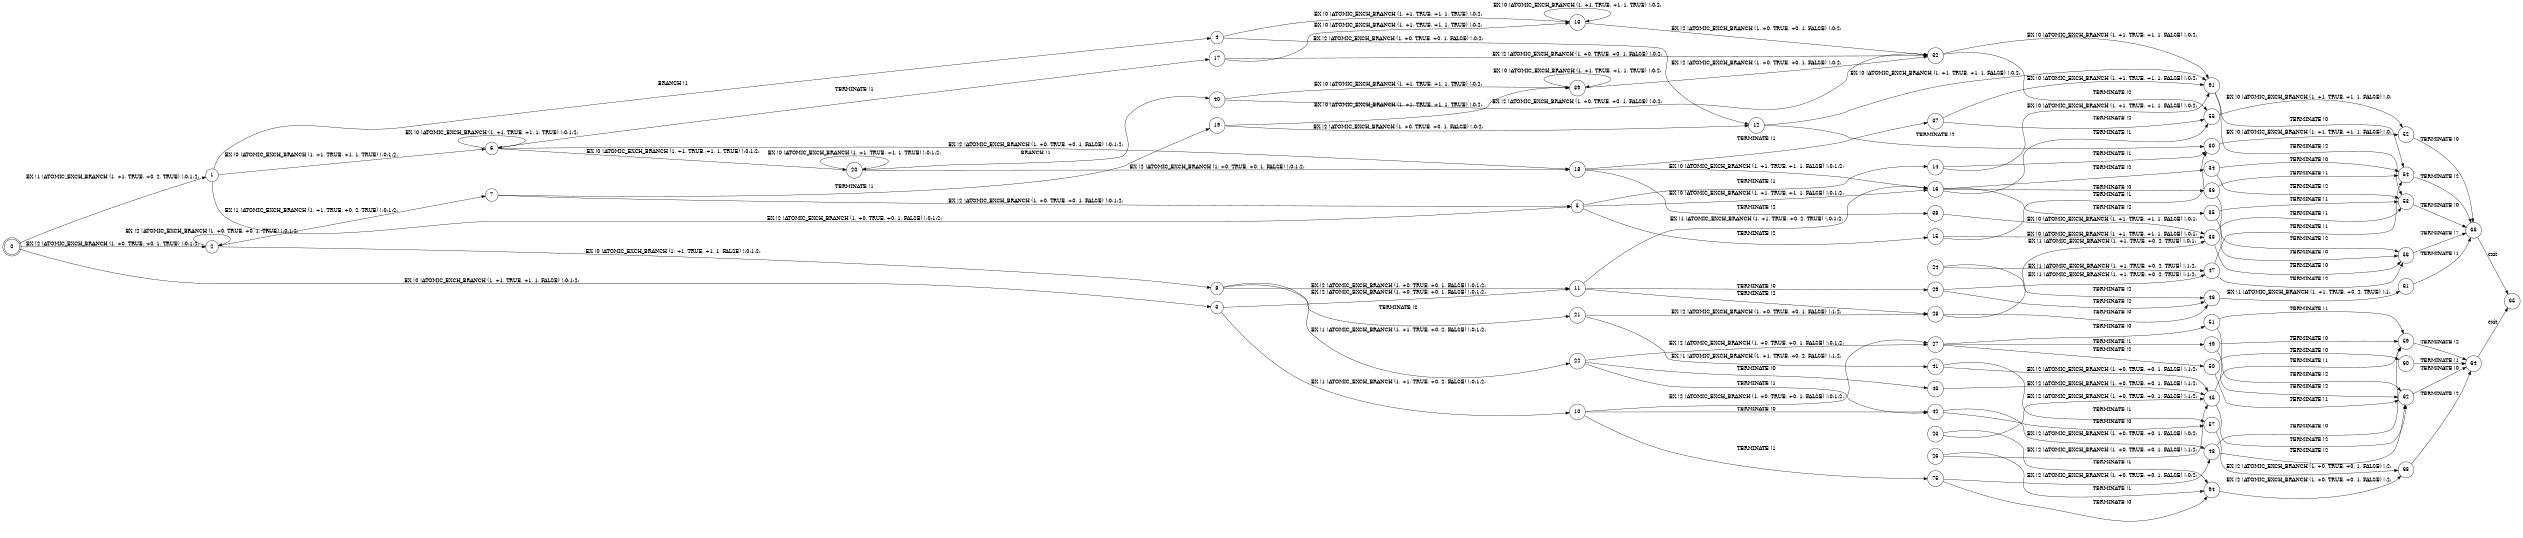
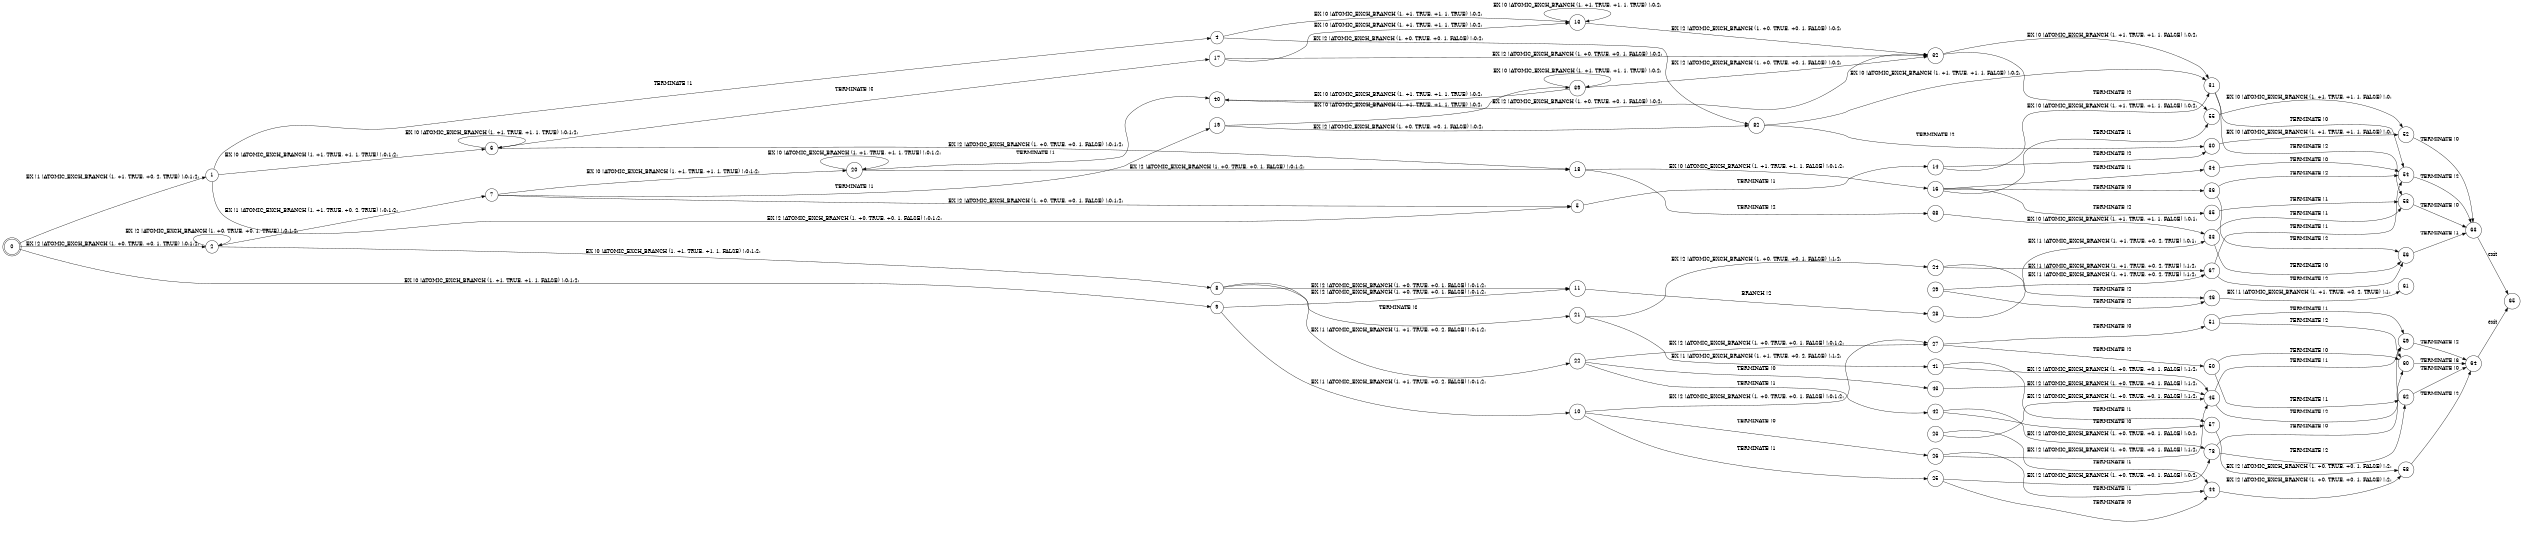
(673, 84) -> (673, 84)
(2212, 86) -> (2212, 86)
(1395, 88) -> (1399, 100)
(854, 89) -> (854, 89)
(1936, 121) -> none
(1756, 125) -> (1756, 125)
(1036, 153) -> (1036, 153)
(2112, 154) -> (2112, 154)
(671, 159) -> (670, 179)
(2112, 168) -> (2112, 168)
(2309, 173) -> (2309, 173)
(2302, 195) -> none
(1754, 200) -> none
(1756, 229) -> none
(2440, 233) -> (2440, 233)
(1936, 237) -> none
(2291, 260) -> none
(2446, 268) -> none
(2212, 271) -> (2212, 271)
(1755, 289) -> none
(1756, 294) -> (1756, 294)
(1217, 308) -> (1217, 308)
(1755, 315) -> (1745, 264)
(2076, 318) -> none
(2212, 345) -> none
(2440, 361) -> (2440, 361)
(2288, 383) -> (2317, 326)
(1755, 412) -> (1755, 434)
(2308, 447) -> (2323, 422)
(2212, 452) -> (2212, 452)
(2406, 470) -> (2406, 470)
(1936, 479) -> (1936, 479)
(2212, 490) -> (2212, 490)
